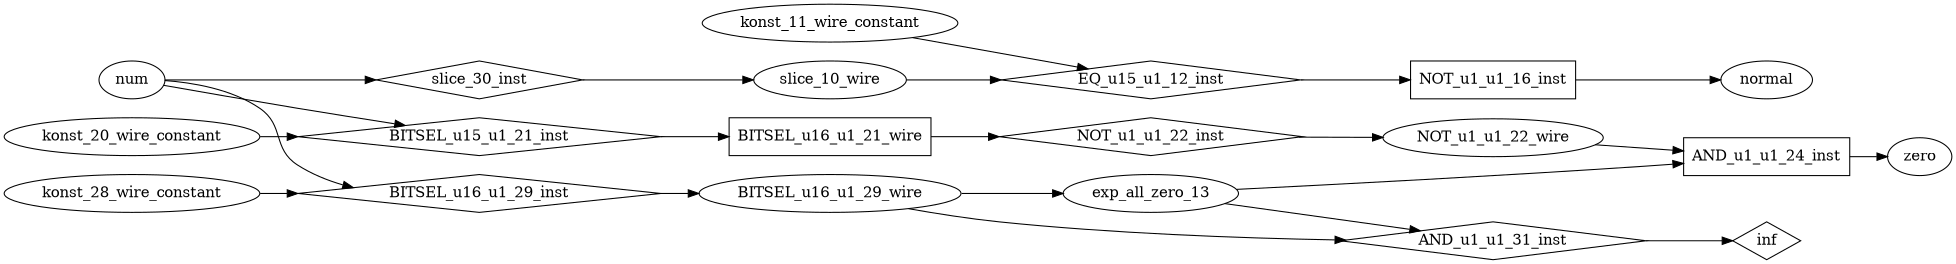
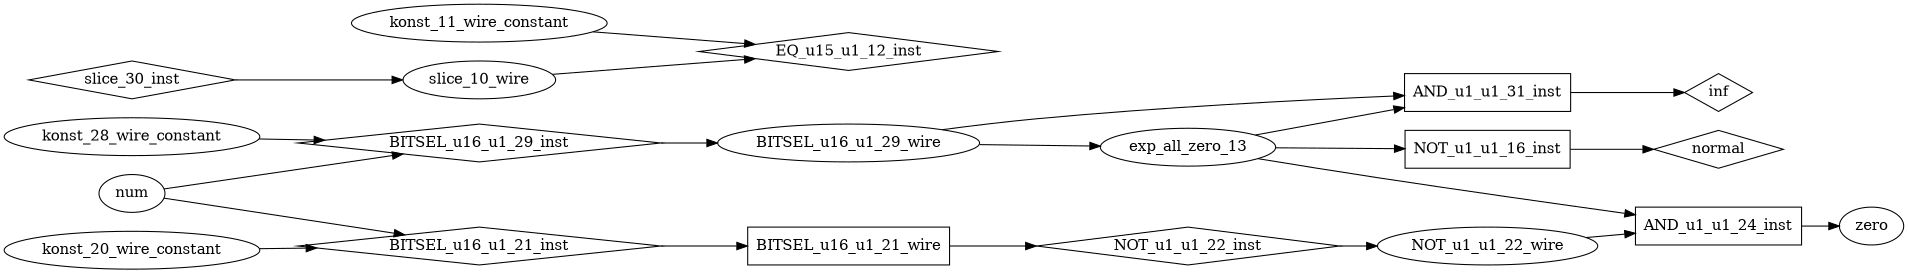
(265, 80) -> none
(1350, 80) -> (1335, 148)
(1767, 80) -> (1718, 149)
(479, 137) -> (479, 246)
(1493, 241) -> (1488, 93)
